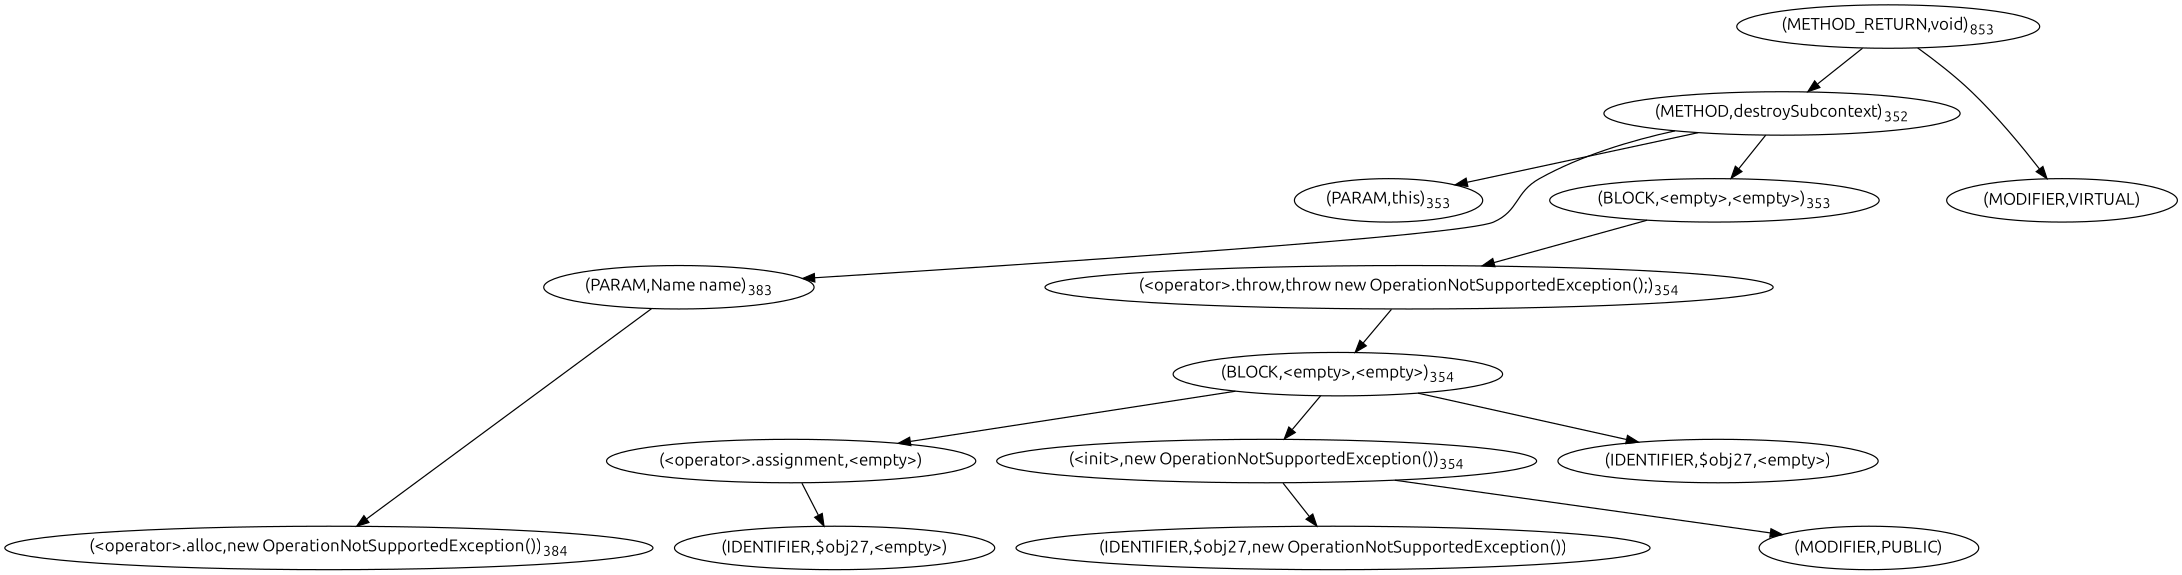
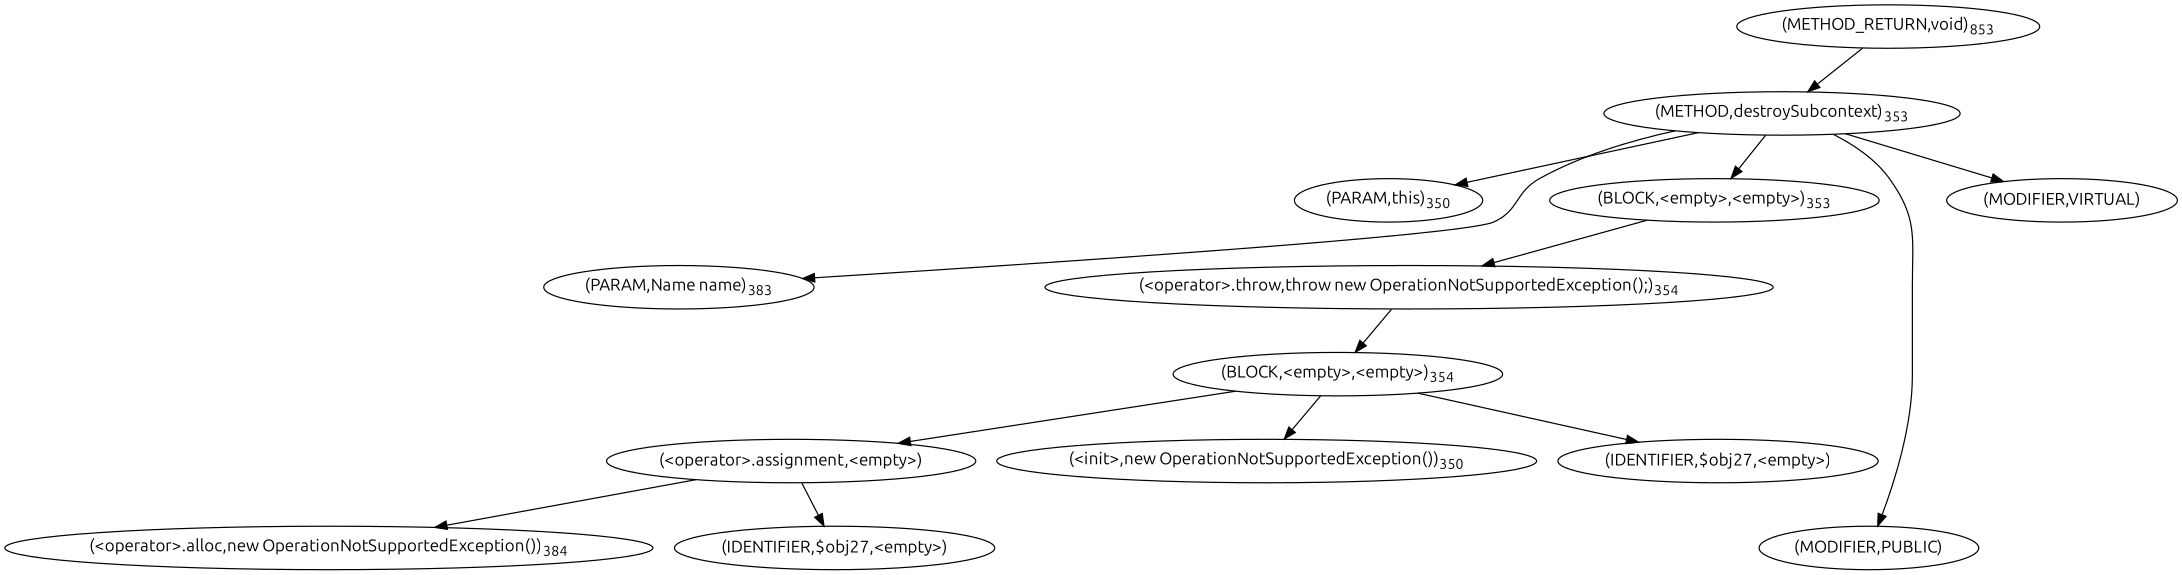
(1983, 104) -> (1919, 156)
(1897, 112) -> (1897, 112)
(1439, 199) -> (1439, 199)
(509, 414) -> (572, 502)
(1452, 459) -> (1452, 459)
(1582, 507) -> (1912, 310)
(1333, 548) -> none
